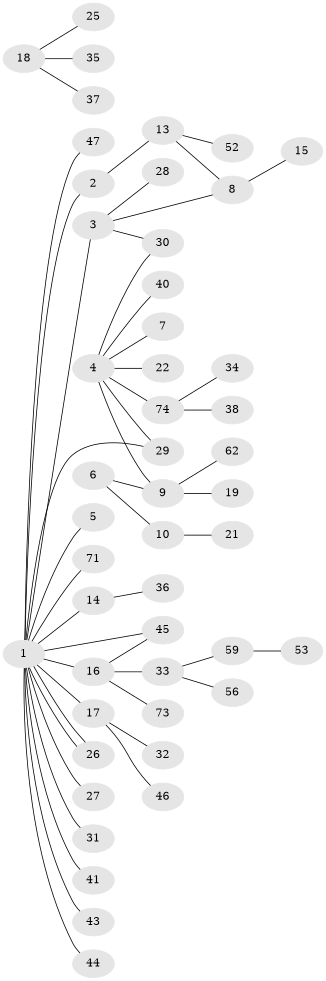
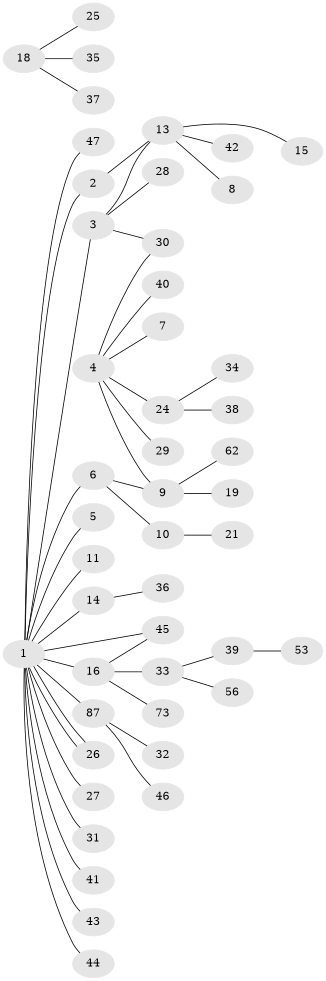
(232, 148) -> (232, 148)
(267, 171) -> (236, 125)
(163, 208) -> (128, 178)
(163, 368) -> none
(163, 410) -> (163, 410)
(58, 477) -> (45, 560)
(93, 559) -> (93, 559)
(232, 651) -> (232, 651)
(93, 714) -> (93, 714)
